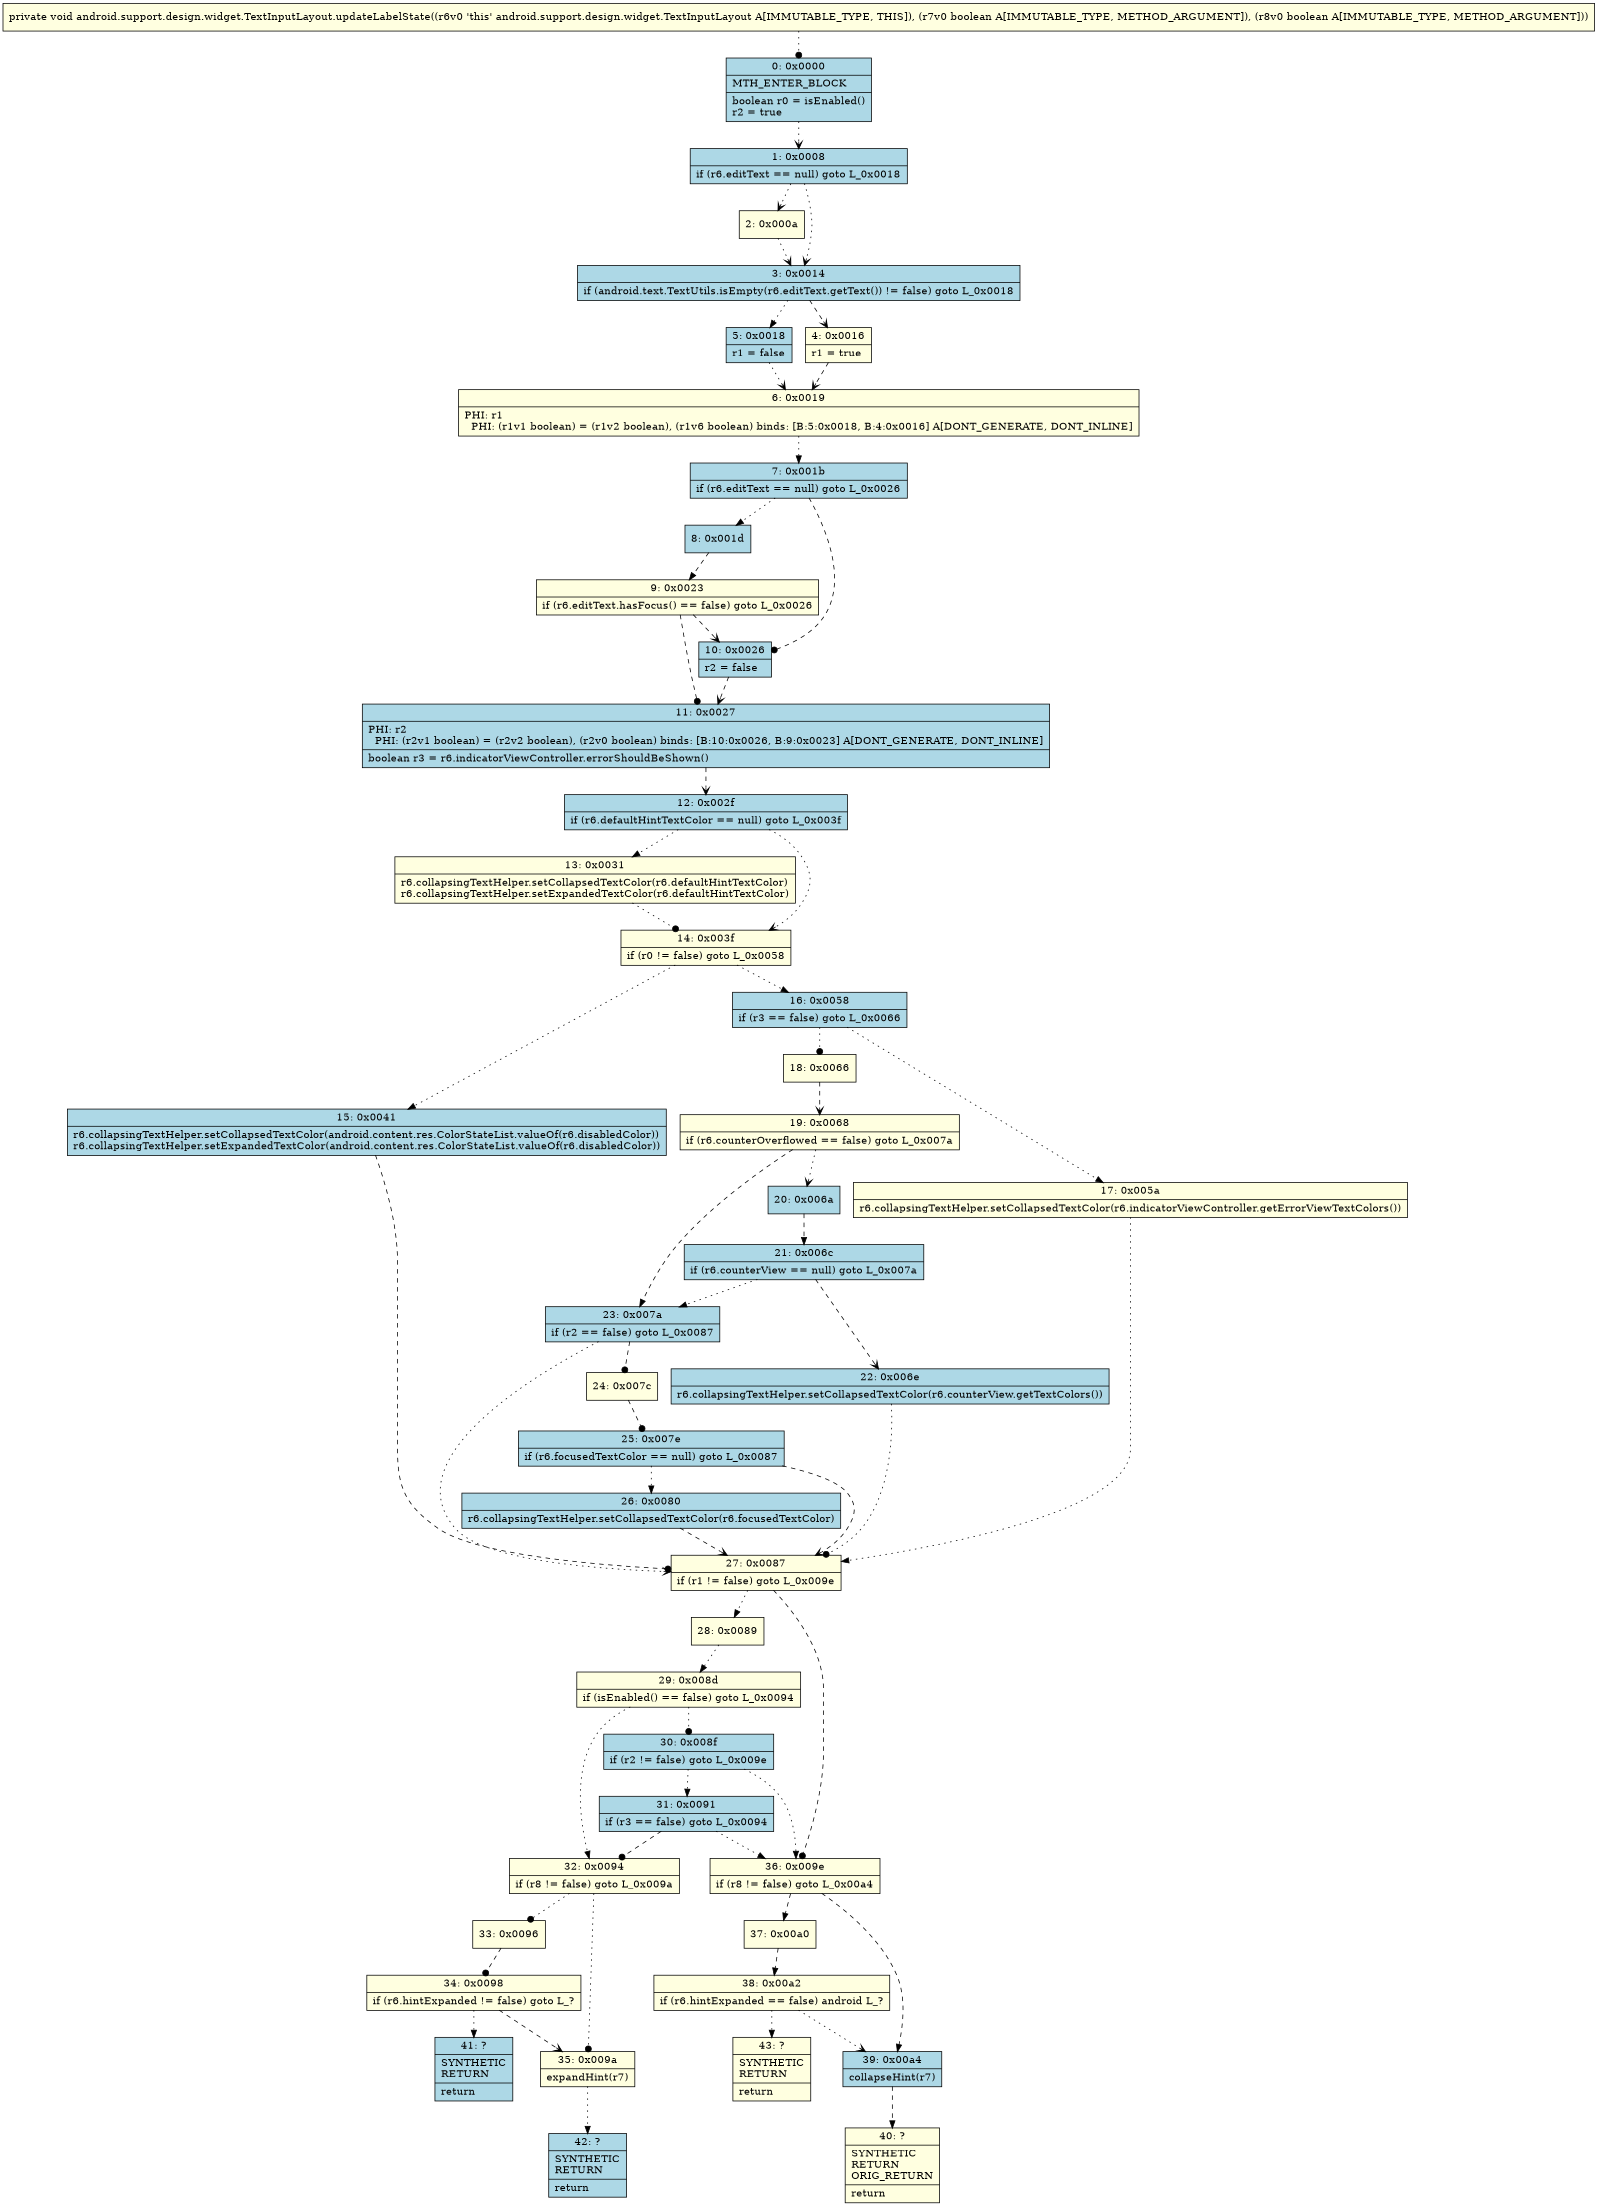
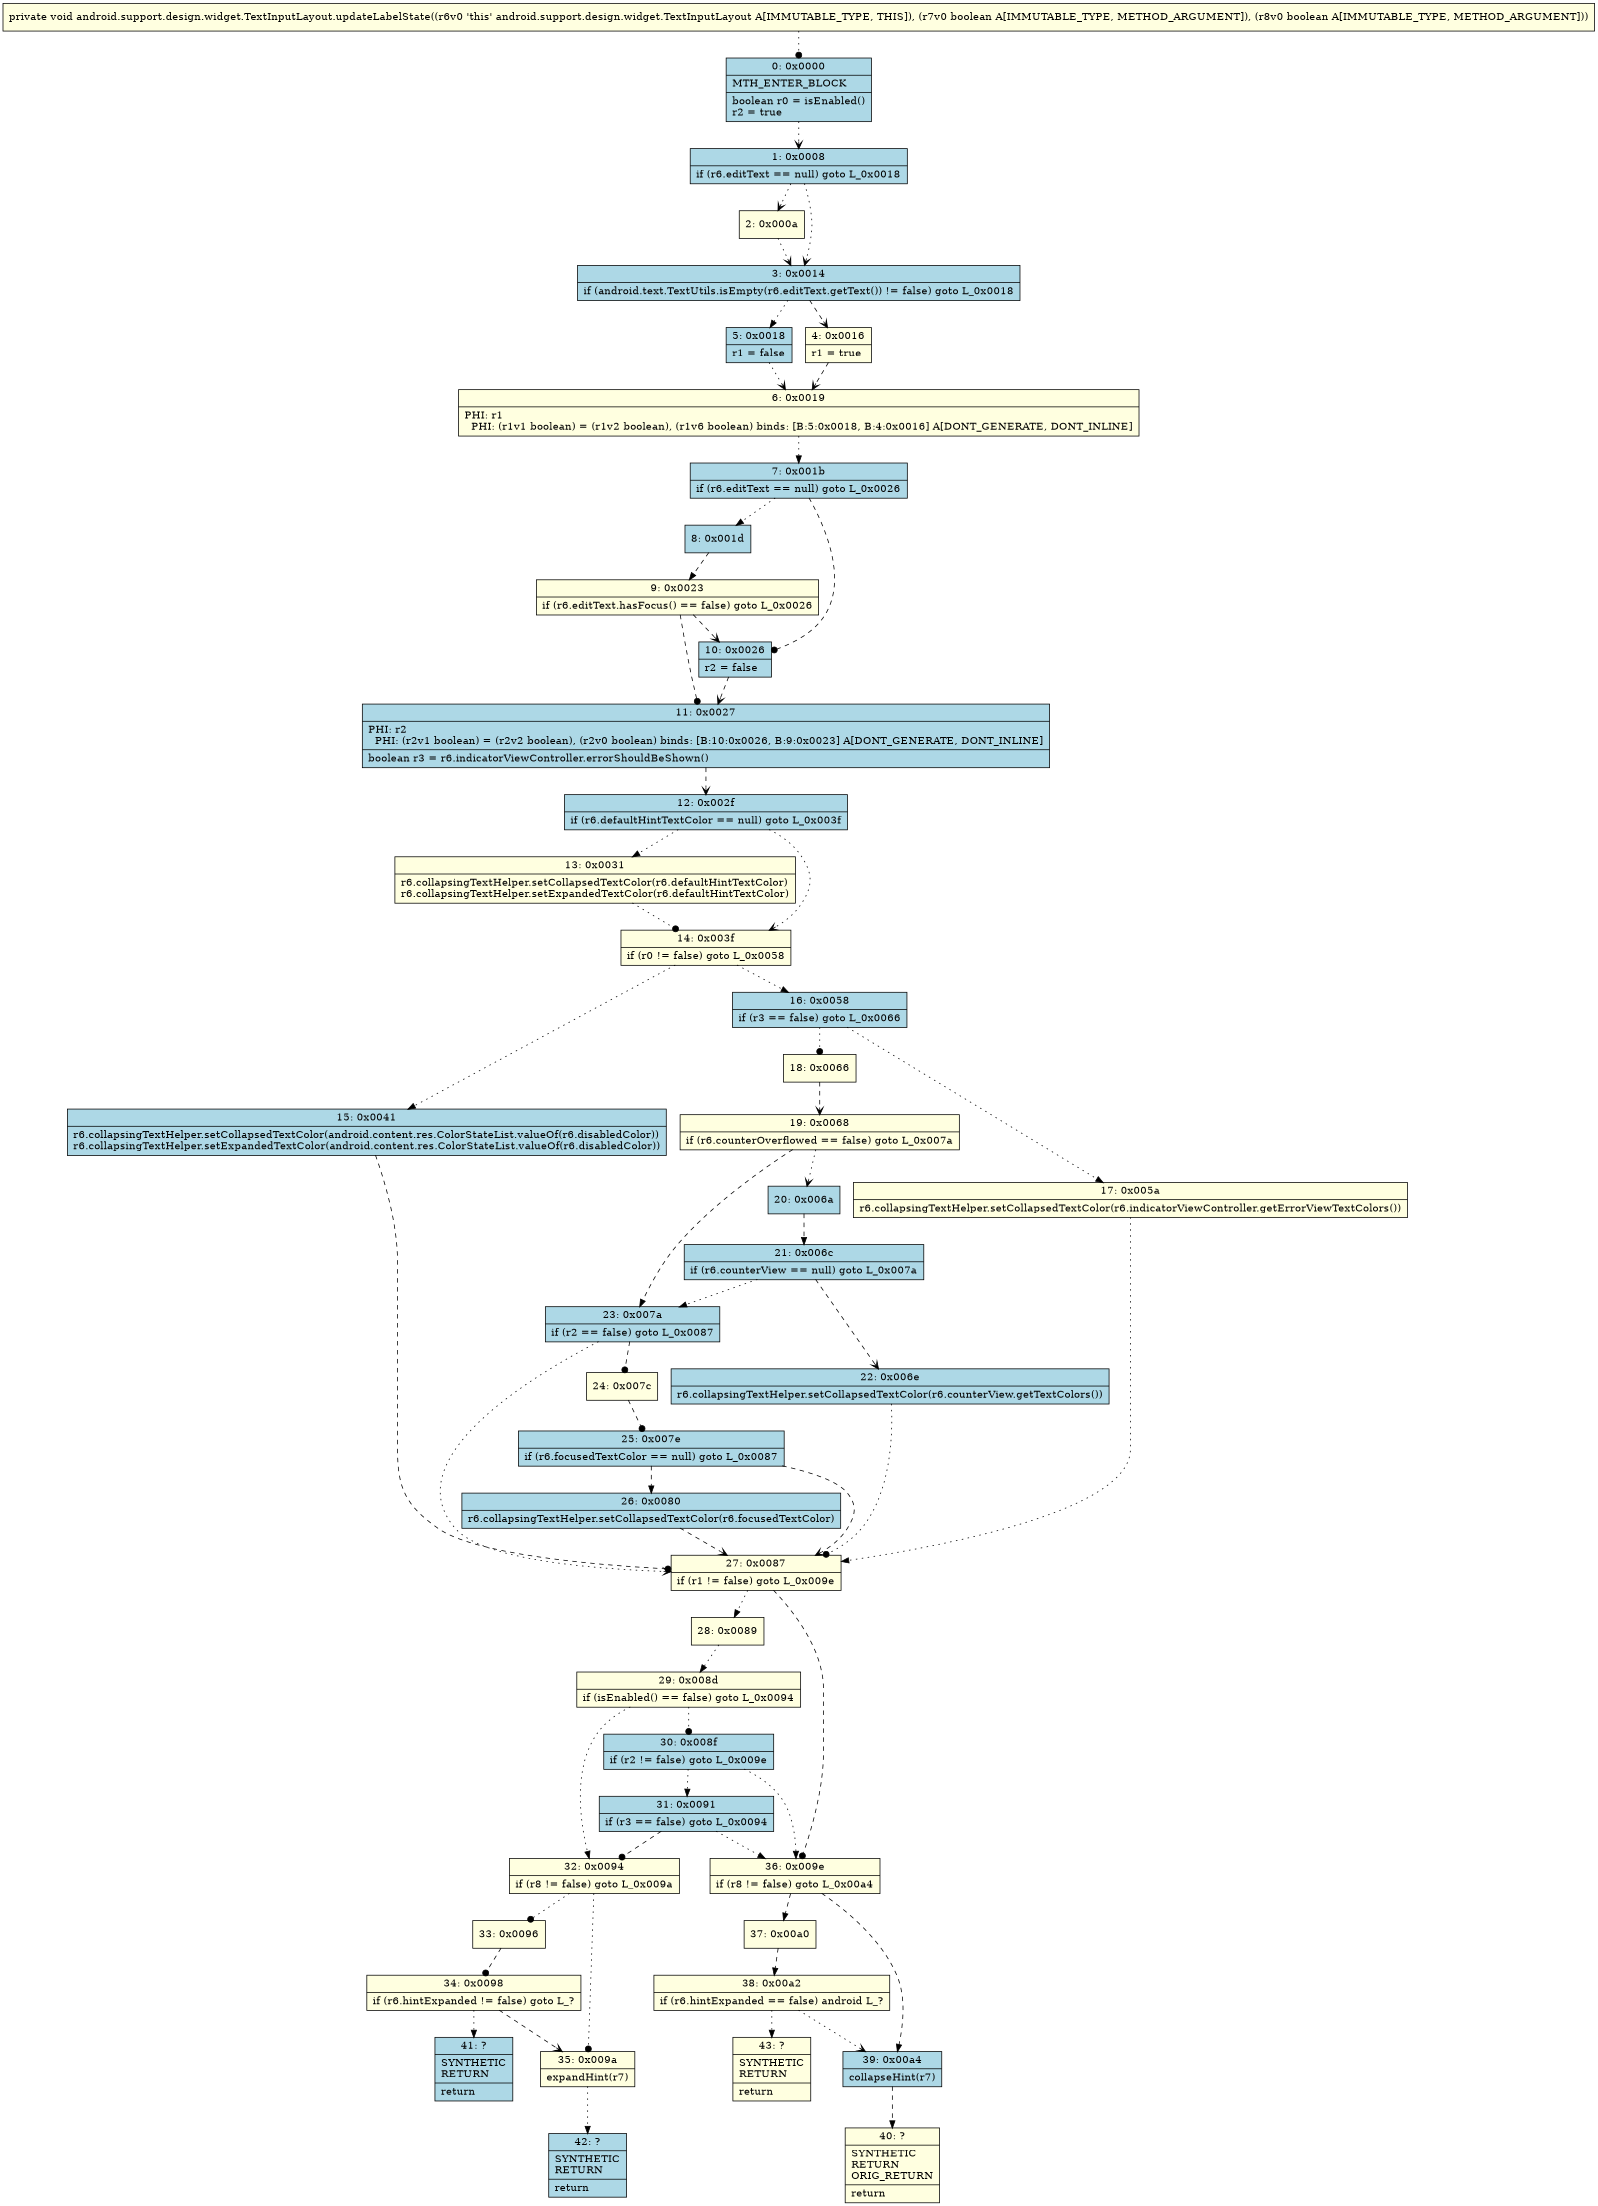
(651, 1476) -> (651, 1476)
